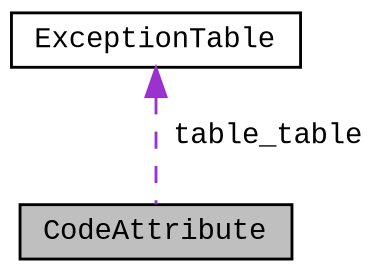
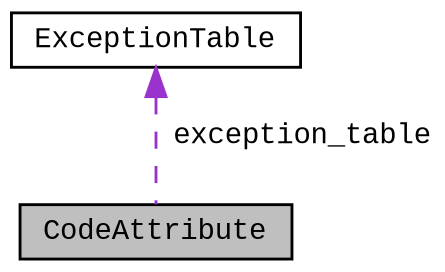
(260, 136) -> (295, 136)
